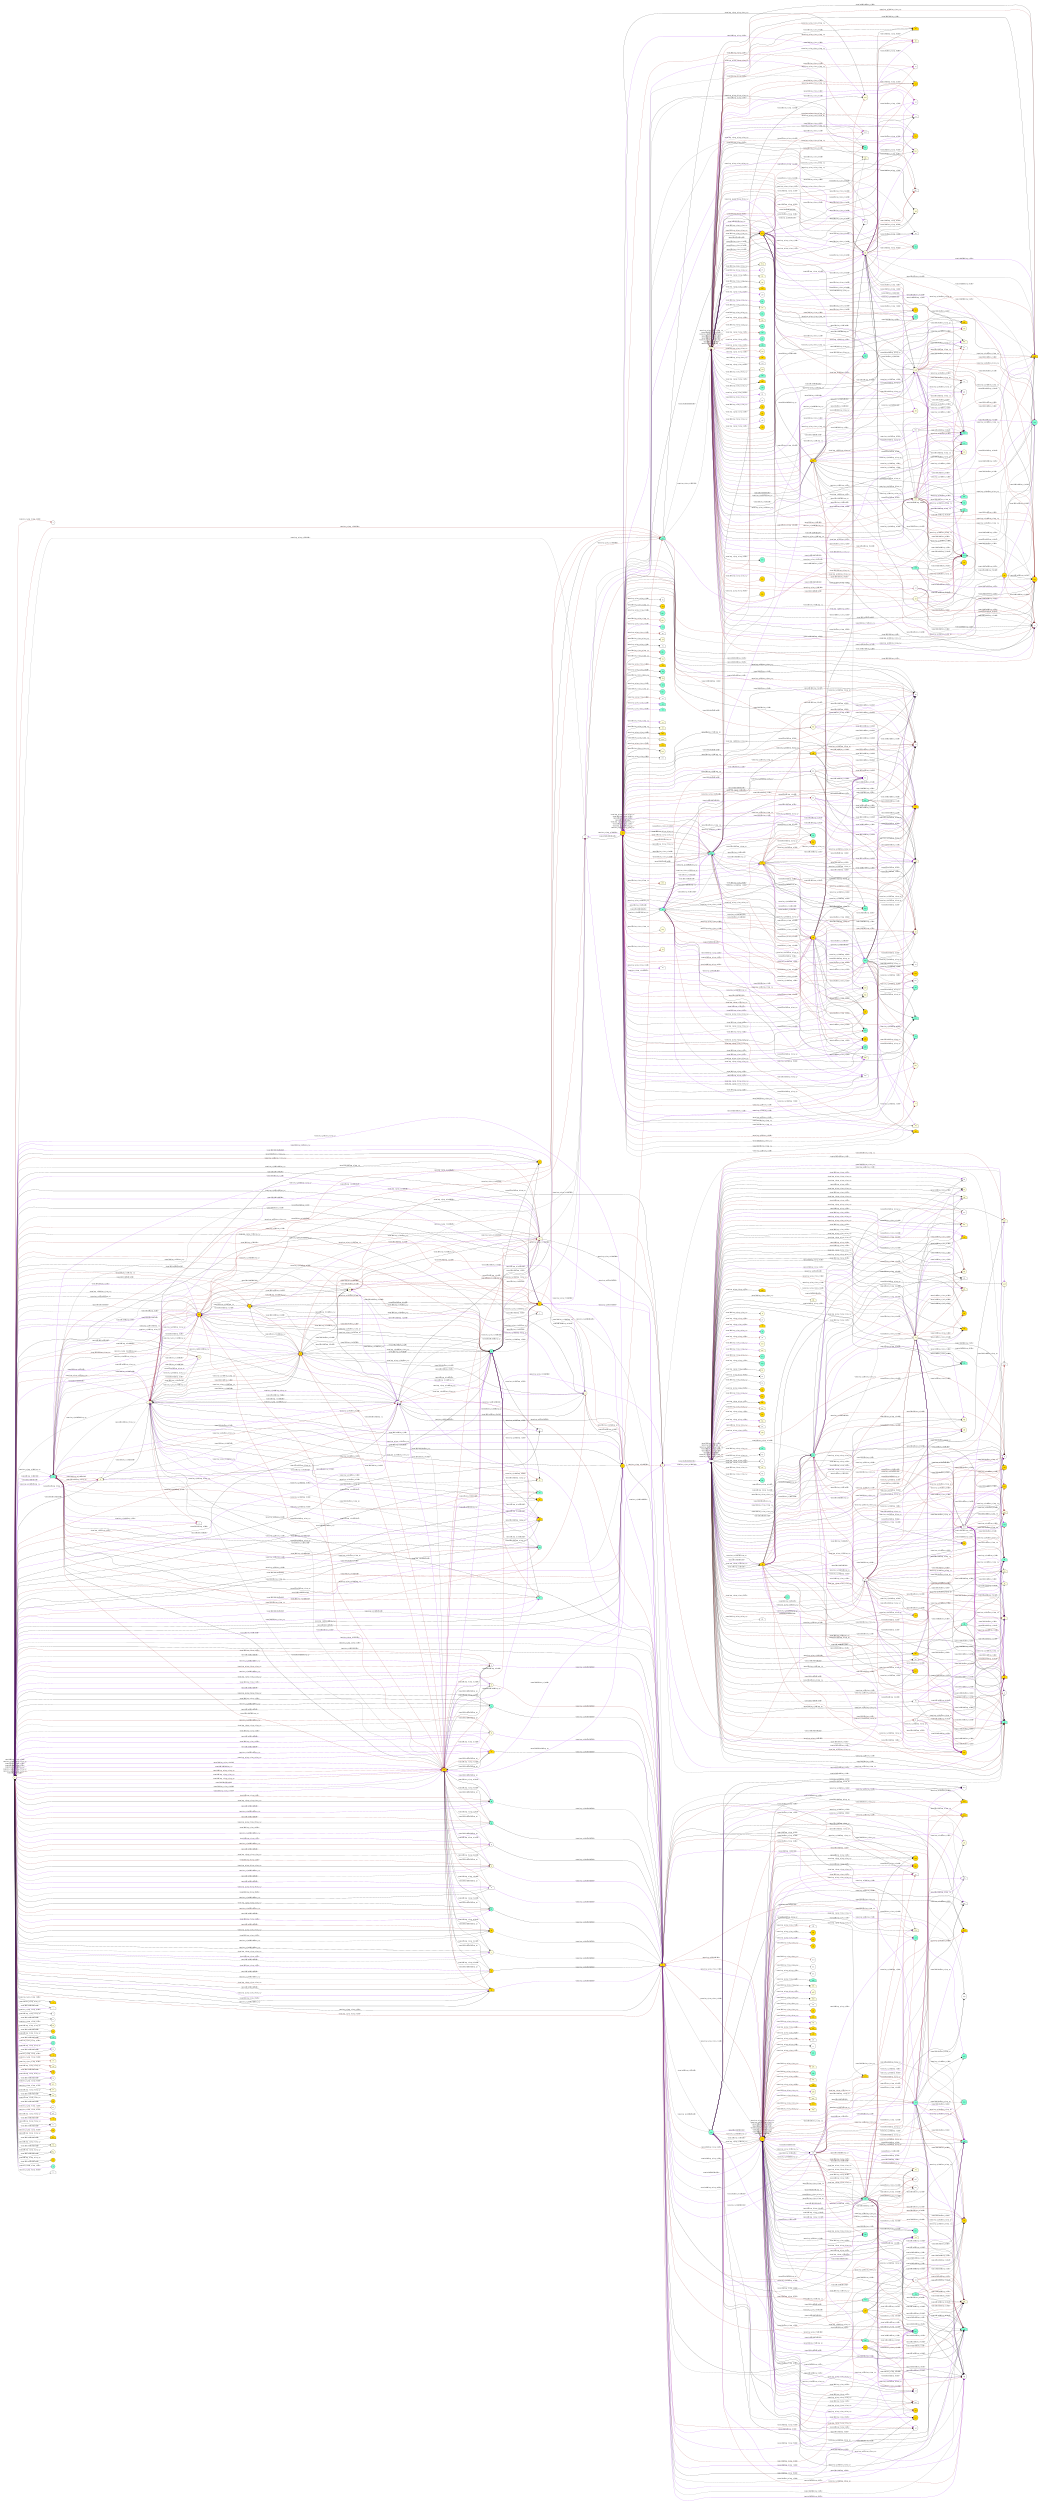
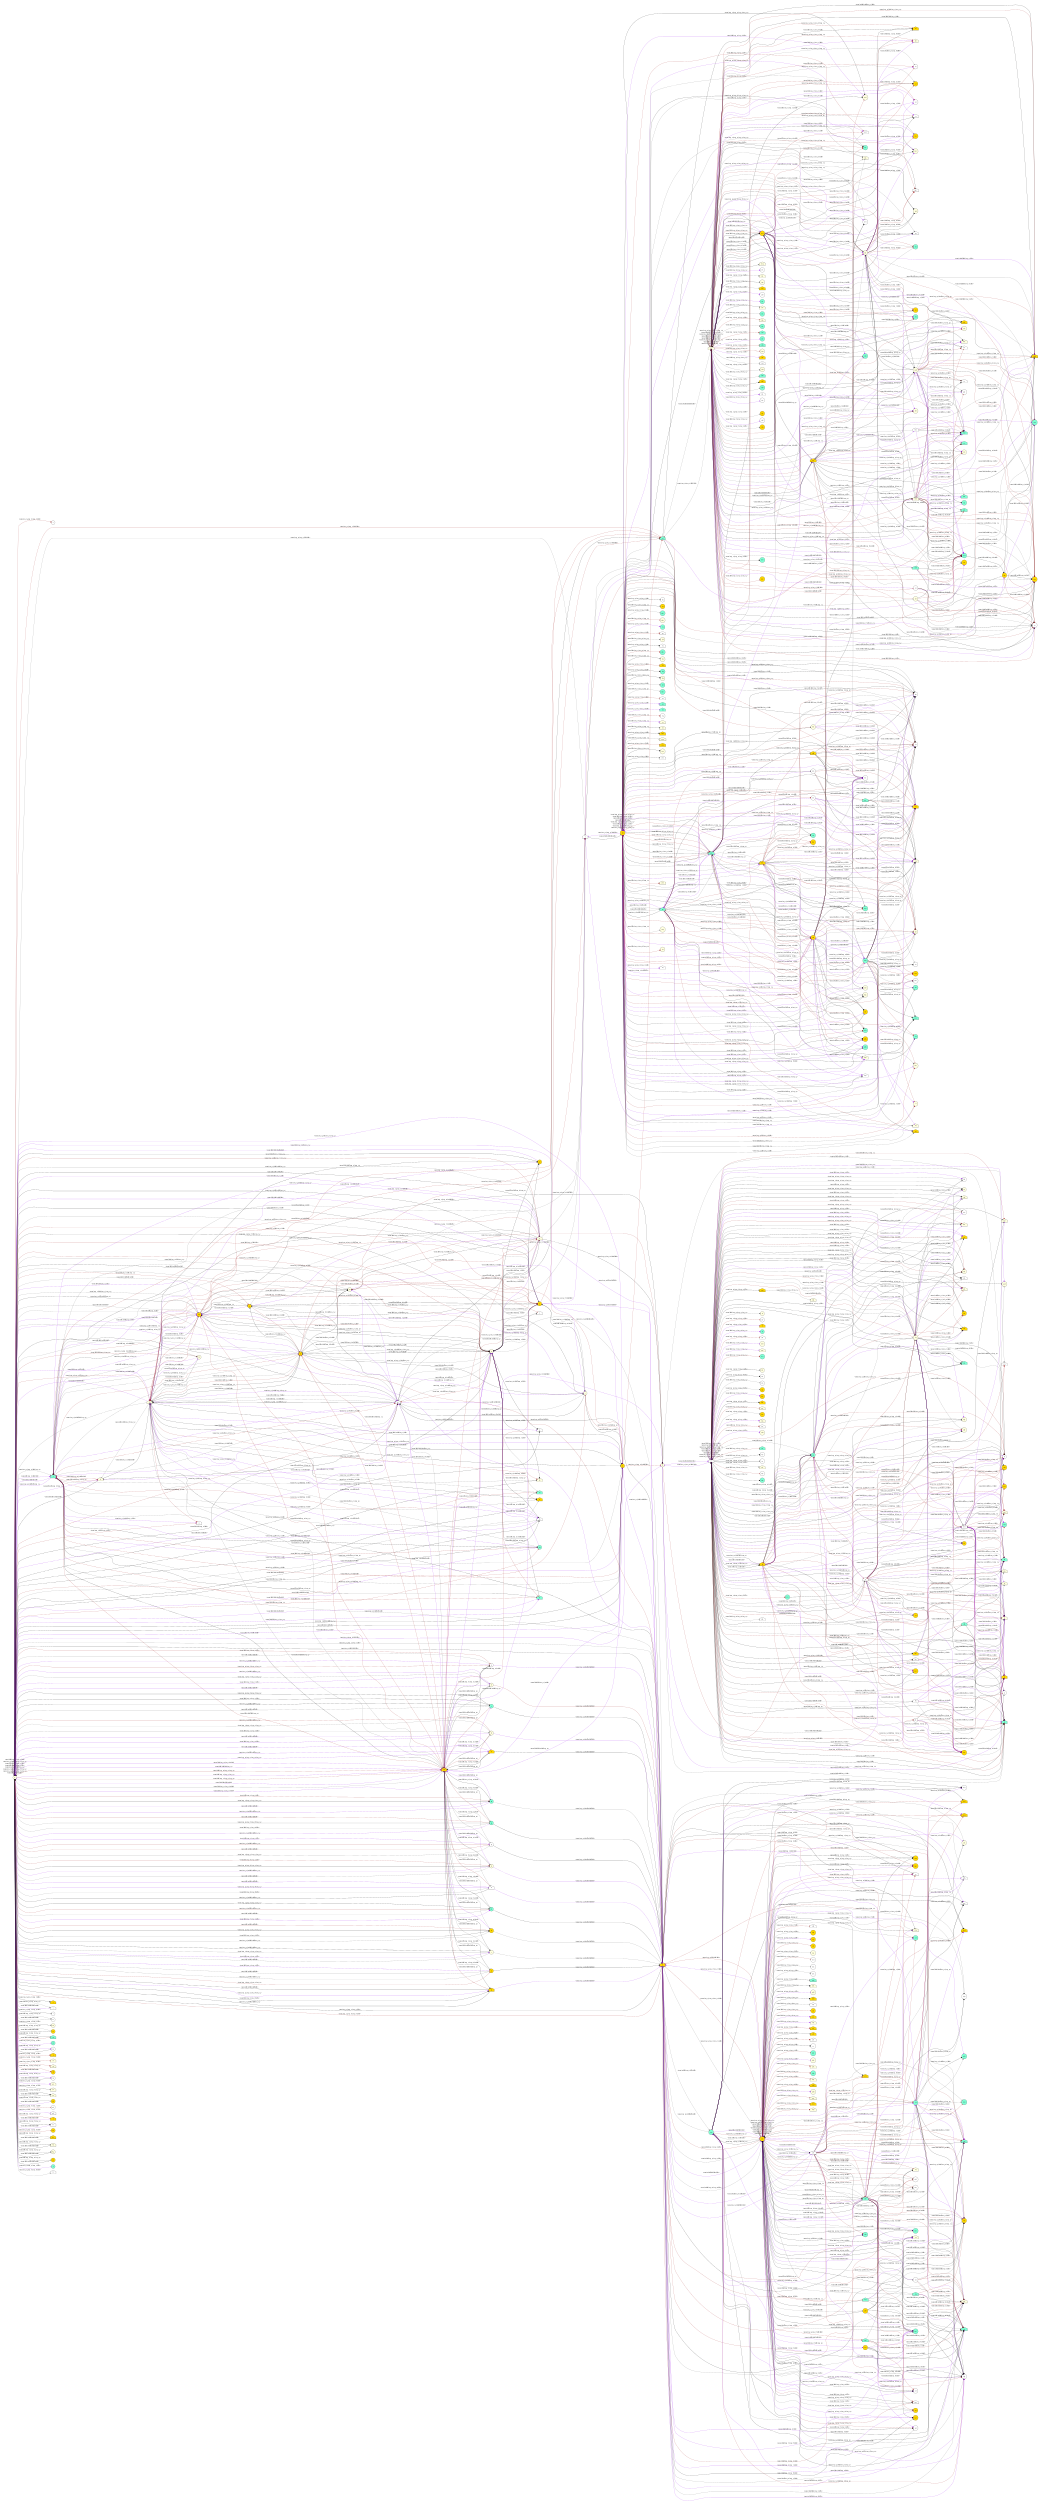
(800, 274) -> (800, 355)
(899, 295) -> none
(848, 402) -> (868, 437)
(762, 407) -> none
(979, 573) -> (987, 561)
(762, 594) -> none
none -> (663, 716)
(837, 781) -> (835, 772)
none -> (934, 1287)
(722, 1305) -> (789, 1292)
(491, 1351) -> (491, 1351)
(762, 1364) -> none
(947, 1448) -> (887, 1567)
(502, 1458) -> none
(540, 1519) -> (540, 1519)
(987, 1547) -> (981, 1554)
(956, 1699) -> (996, 1752)
none -> (464, 1754)
none -> (813, 1953)
(813, 1999) -> (813, 1999)
none -> (813, 2060)
(941, 2264) -> none
(695, 2426) -> (681, 2311)
